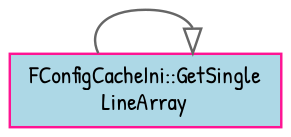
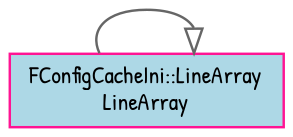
(146, 90) -> (147, 90)
